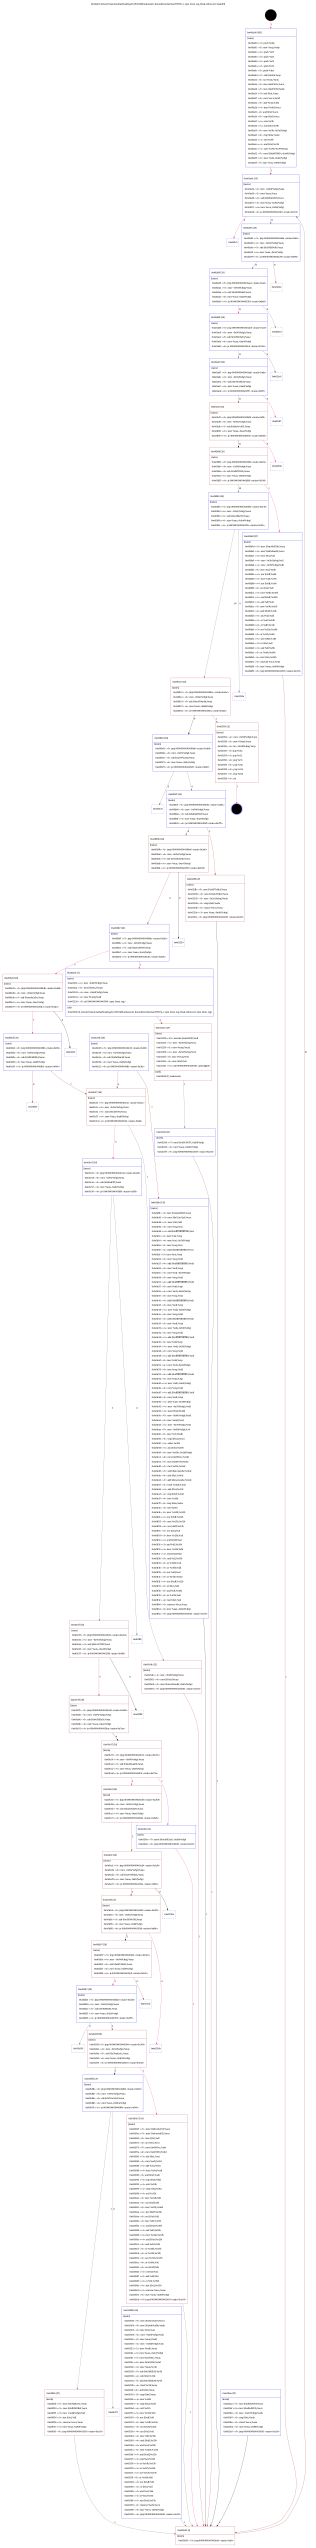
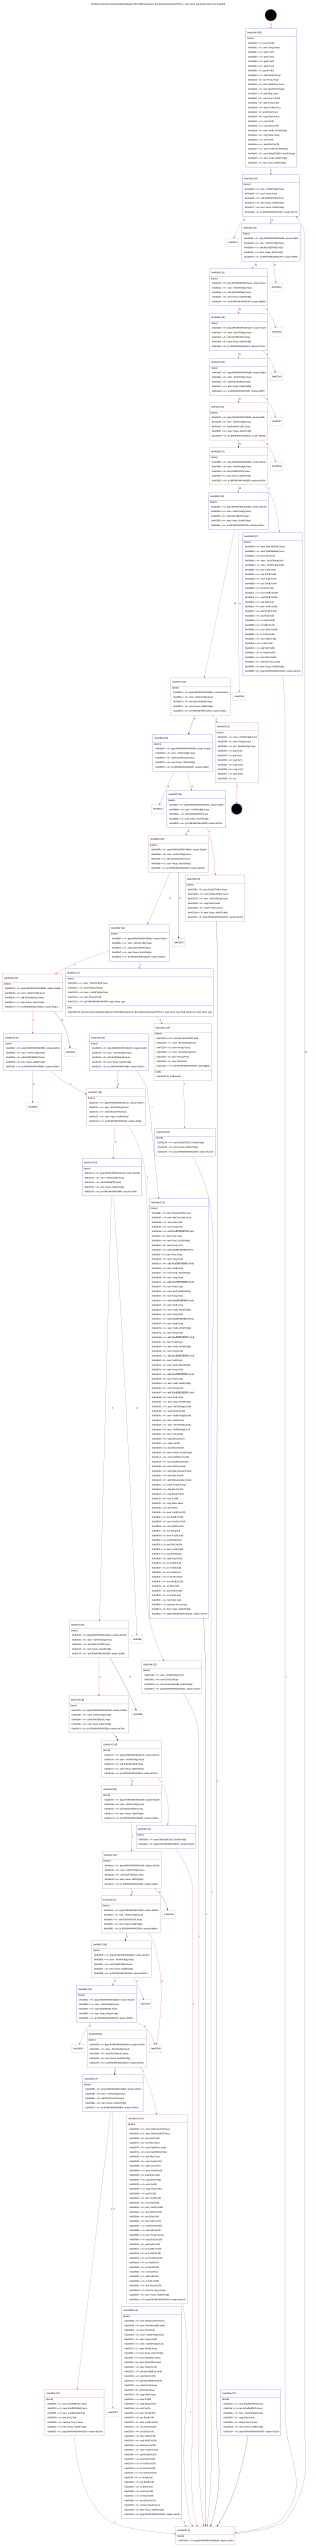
(111, 2025) -> (148, 2030)
